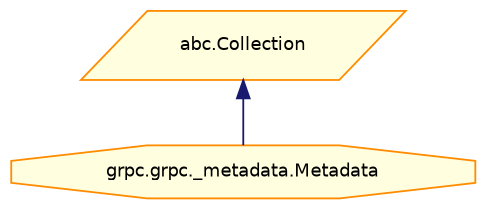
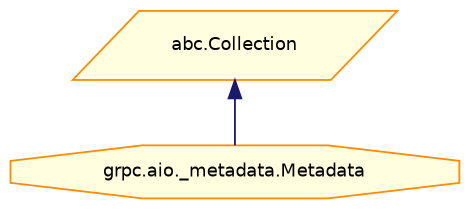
(243, 172) -> (235, 172)
